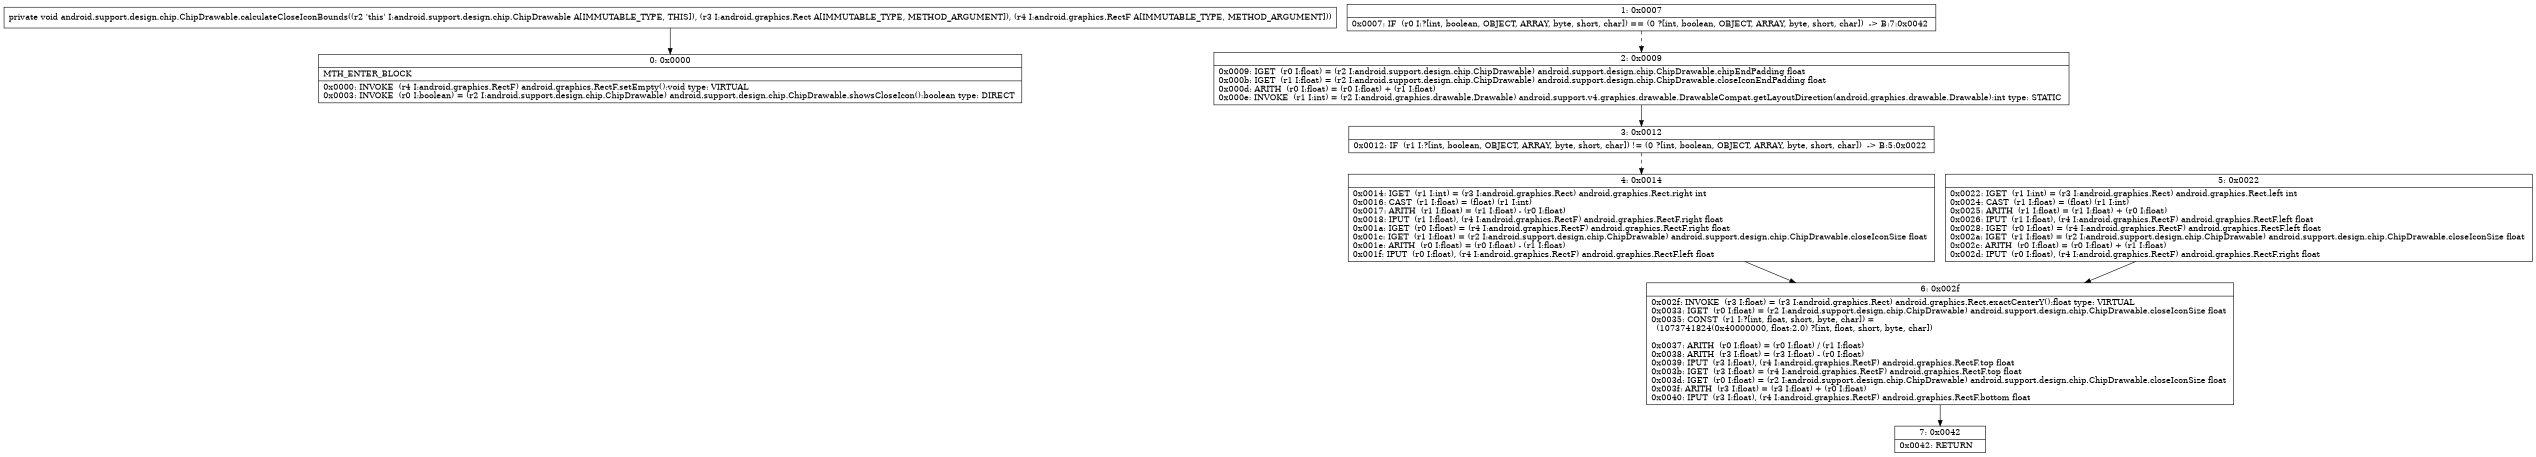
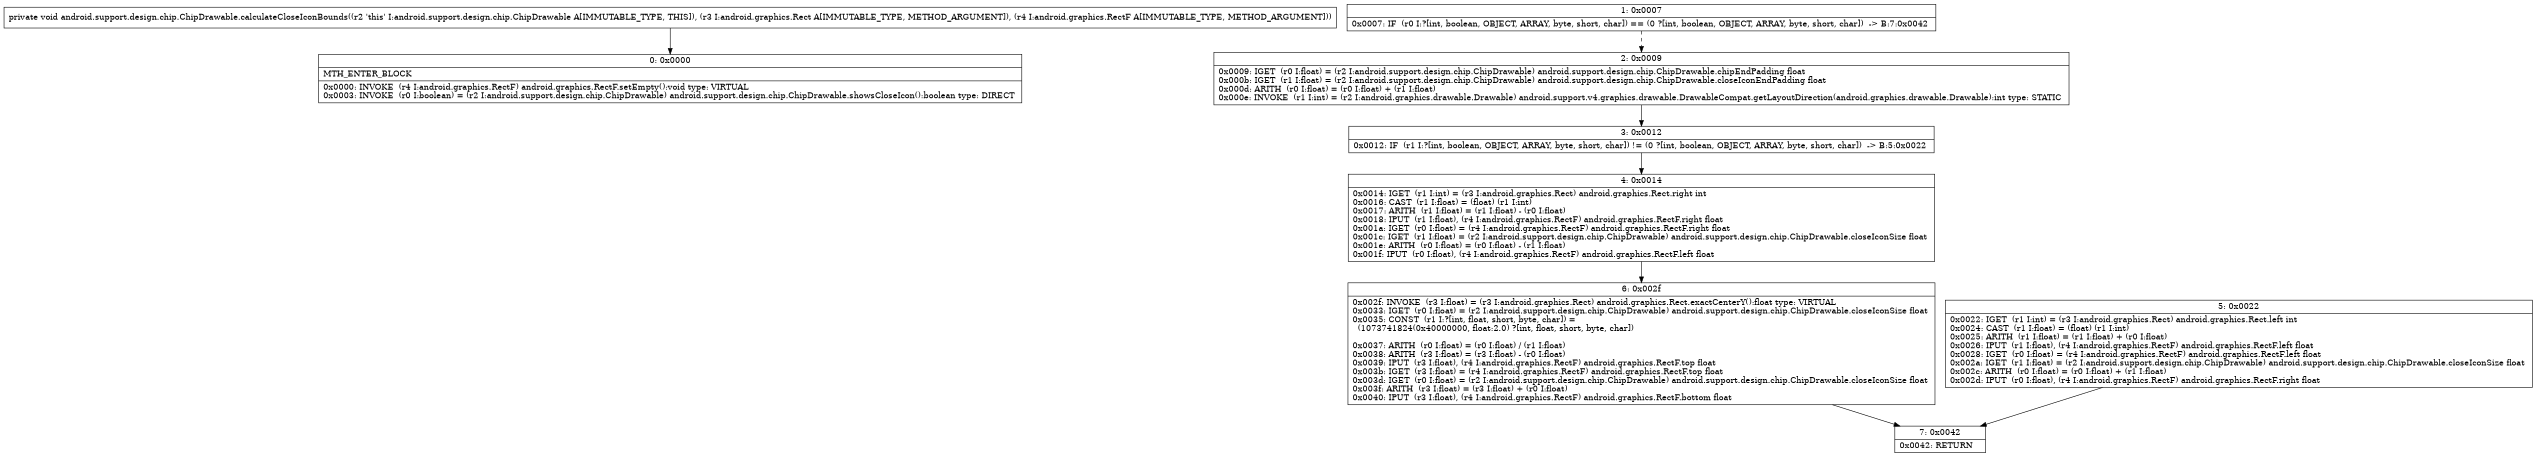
(1641, 161) -> (1641, 161)
(2113, 271) -> (2044, 406)
